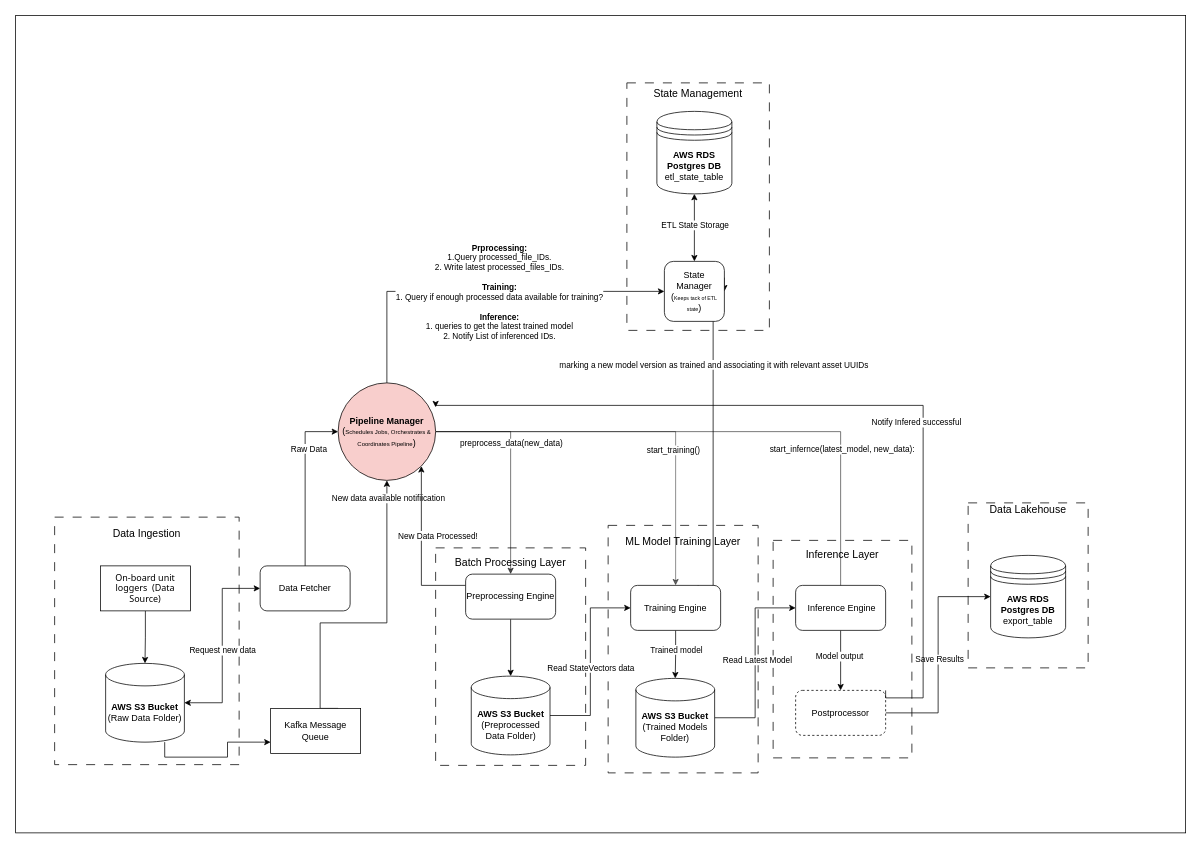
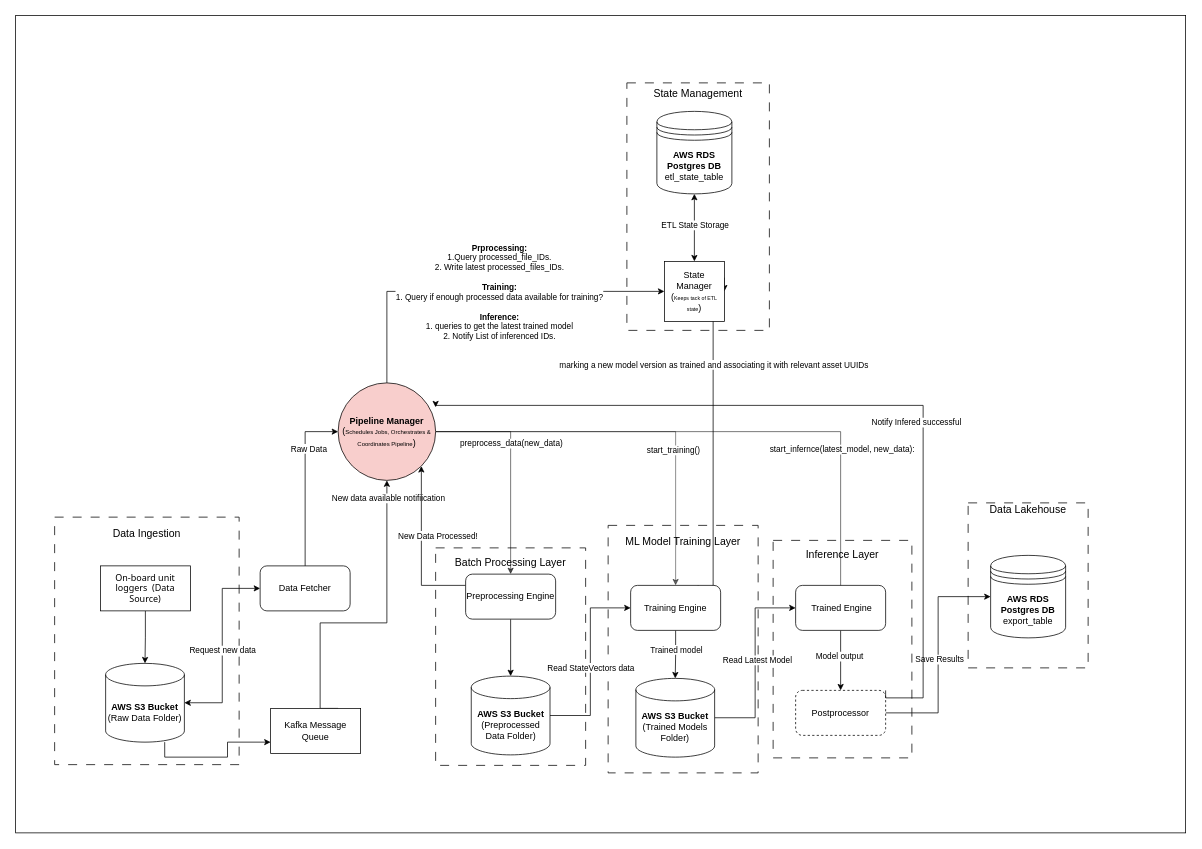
(694, 291) -> (694, 291)
(840, 608) -> (840, 608)
